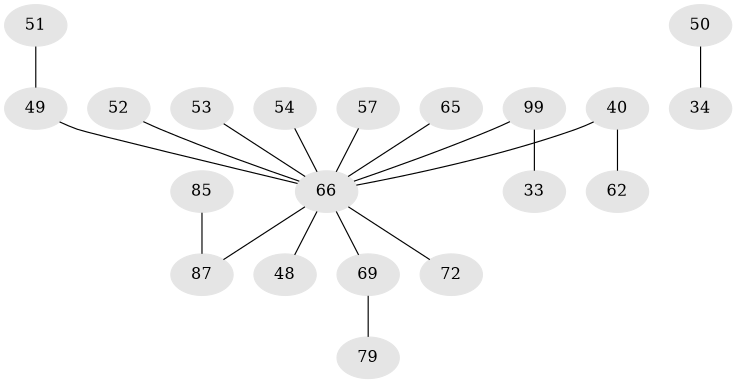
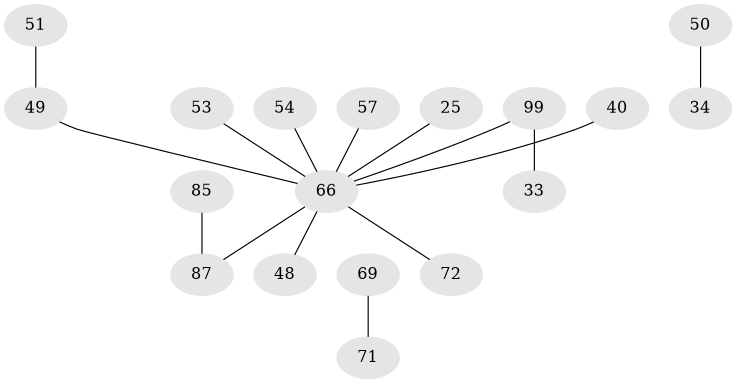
(119, 108) -> none
(451, 108) -> (451, 108)
(617, 192) -> none
(347, 233) -> none
(368, 358) -> (368, 358)
